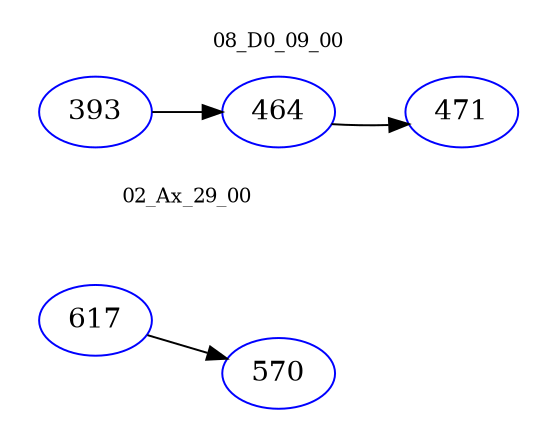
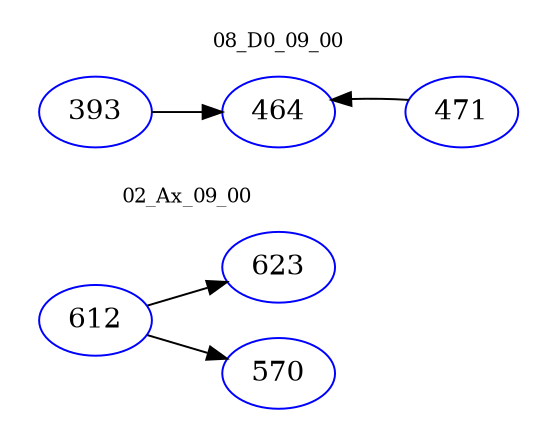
(360, 125) -> (380, 99)
(187, 198) -> (187, 198)
none -> (279, 267)
(96, 320) -> (96, 320)
